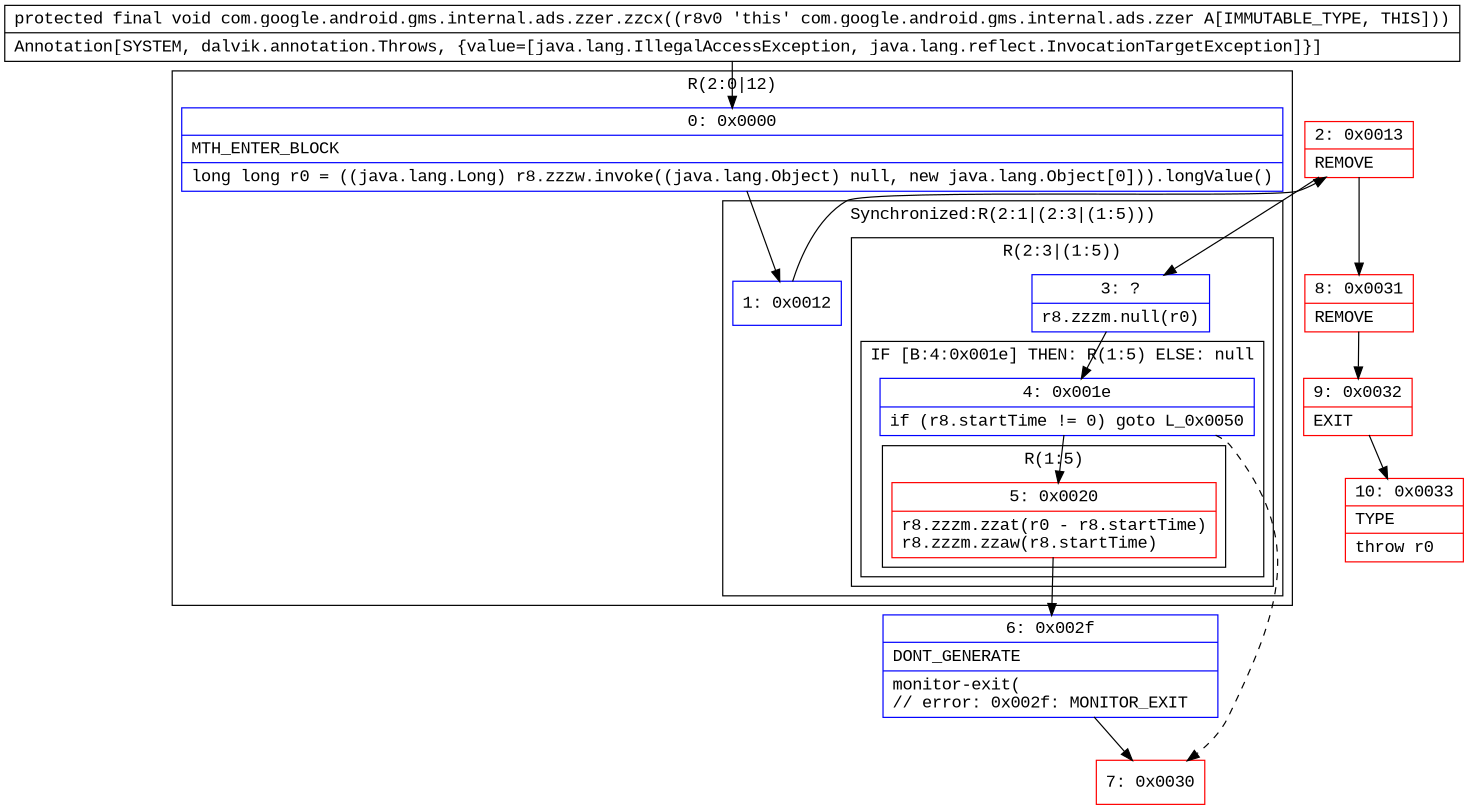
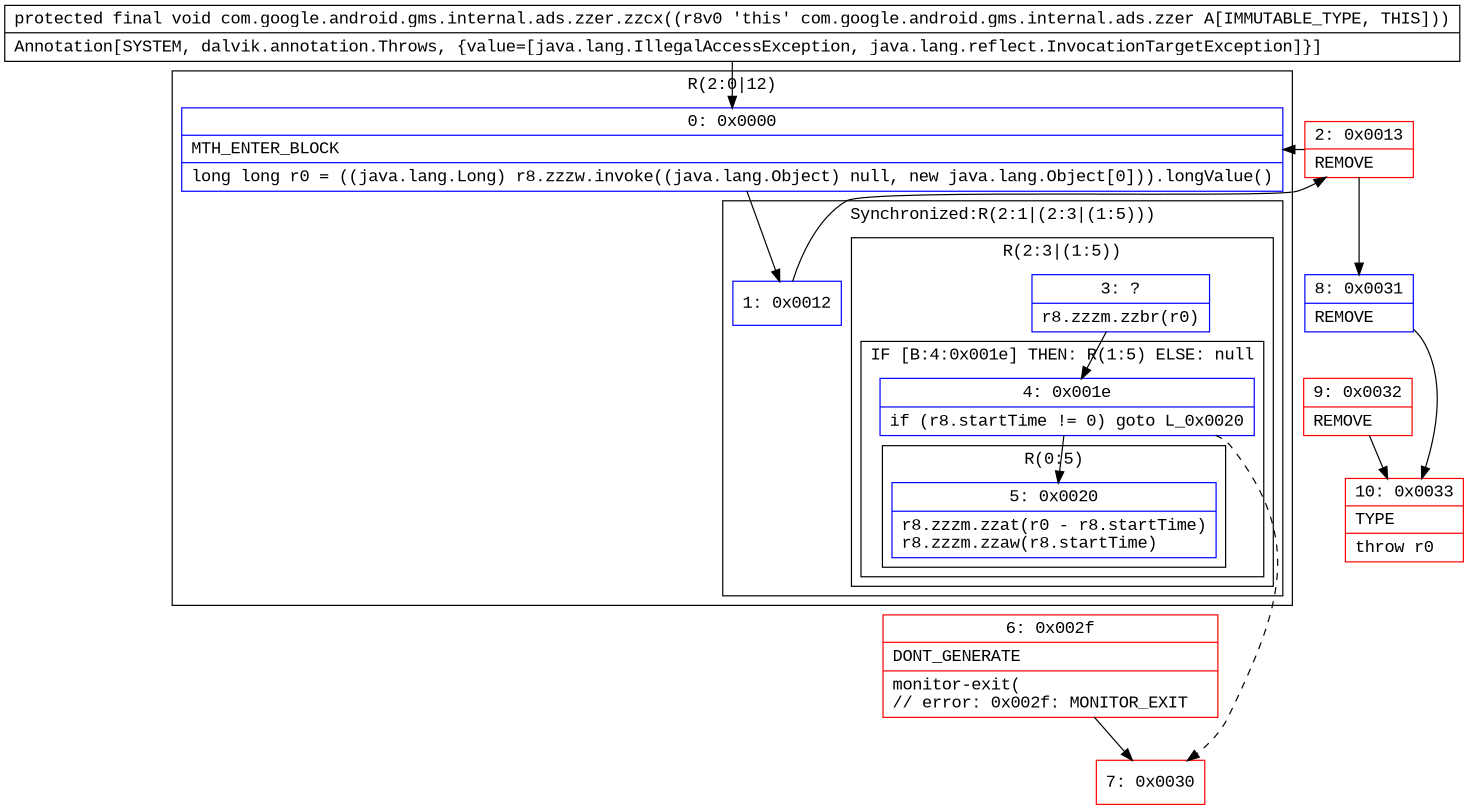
(1247, 223) -> (1300, 150)
(1359, 303) -> (1359, 303)
(1121, 317) -> (1121, 317)
(1359, 349) -> (1437, 396)
(1067, 421) -> (1067, 421)
(1333, 421) -> (1343, 421)
(1054, 459) -> (1054, 459)
(1054, 520) -> (1054, 520)
(1053, 580) -> none
(1050, 666) -> (1050, 666)
